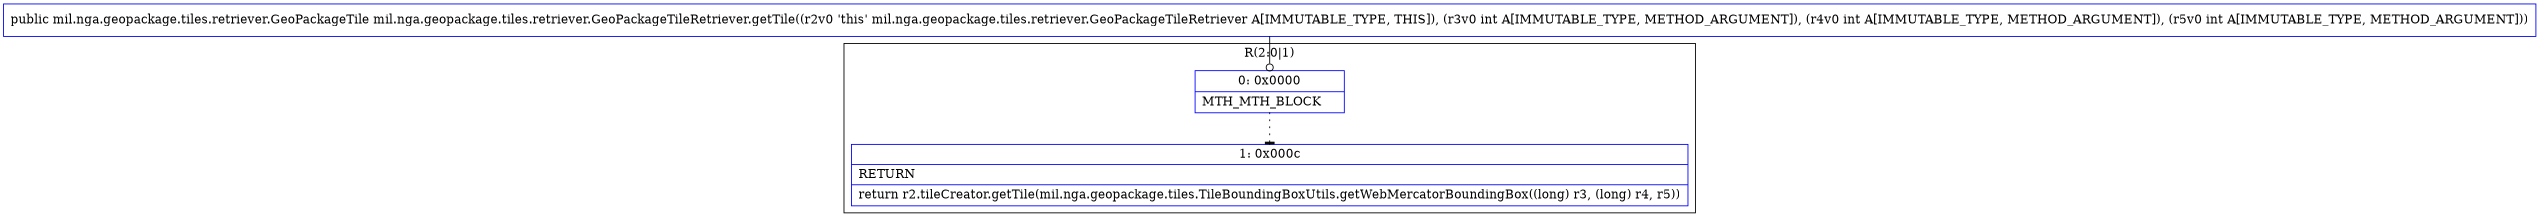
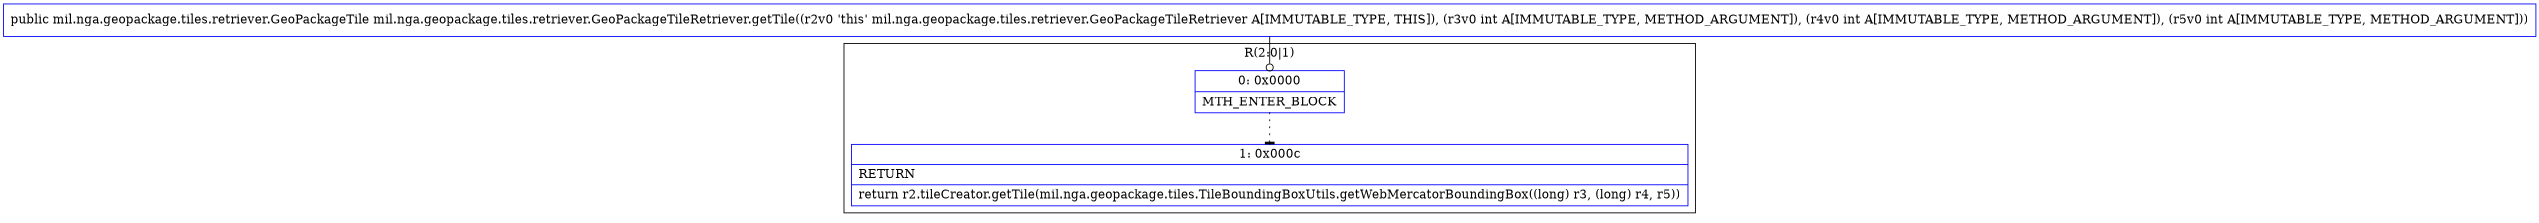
(1262, 102) -> (1270, 102)
